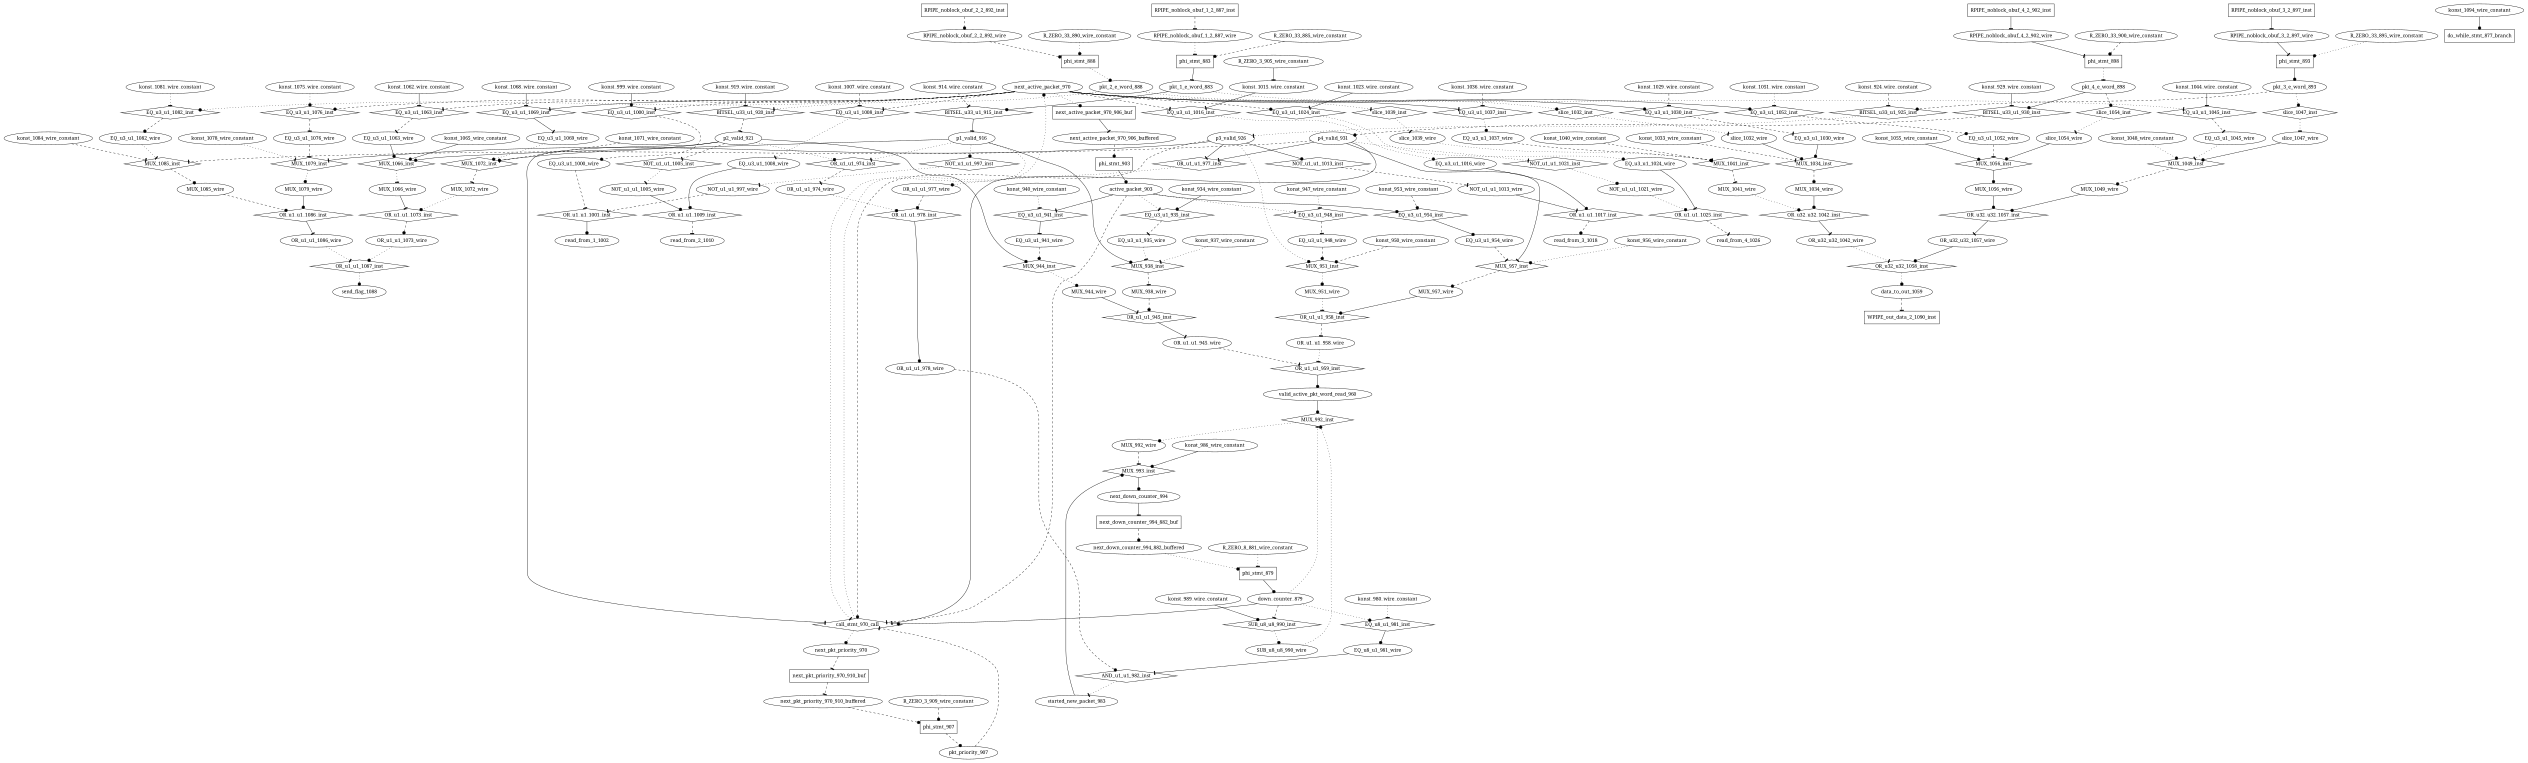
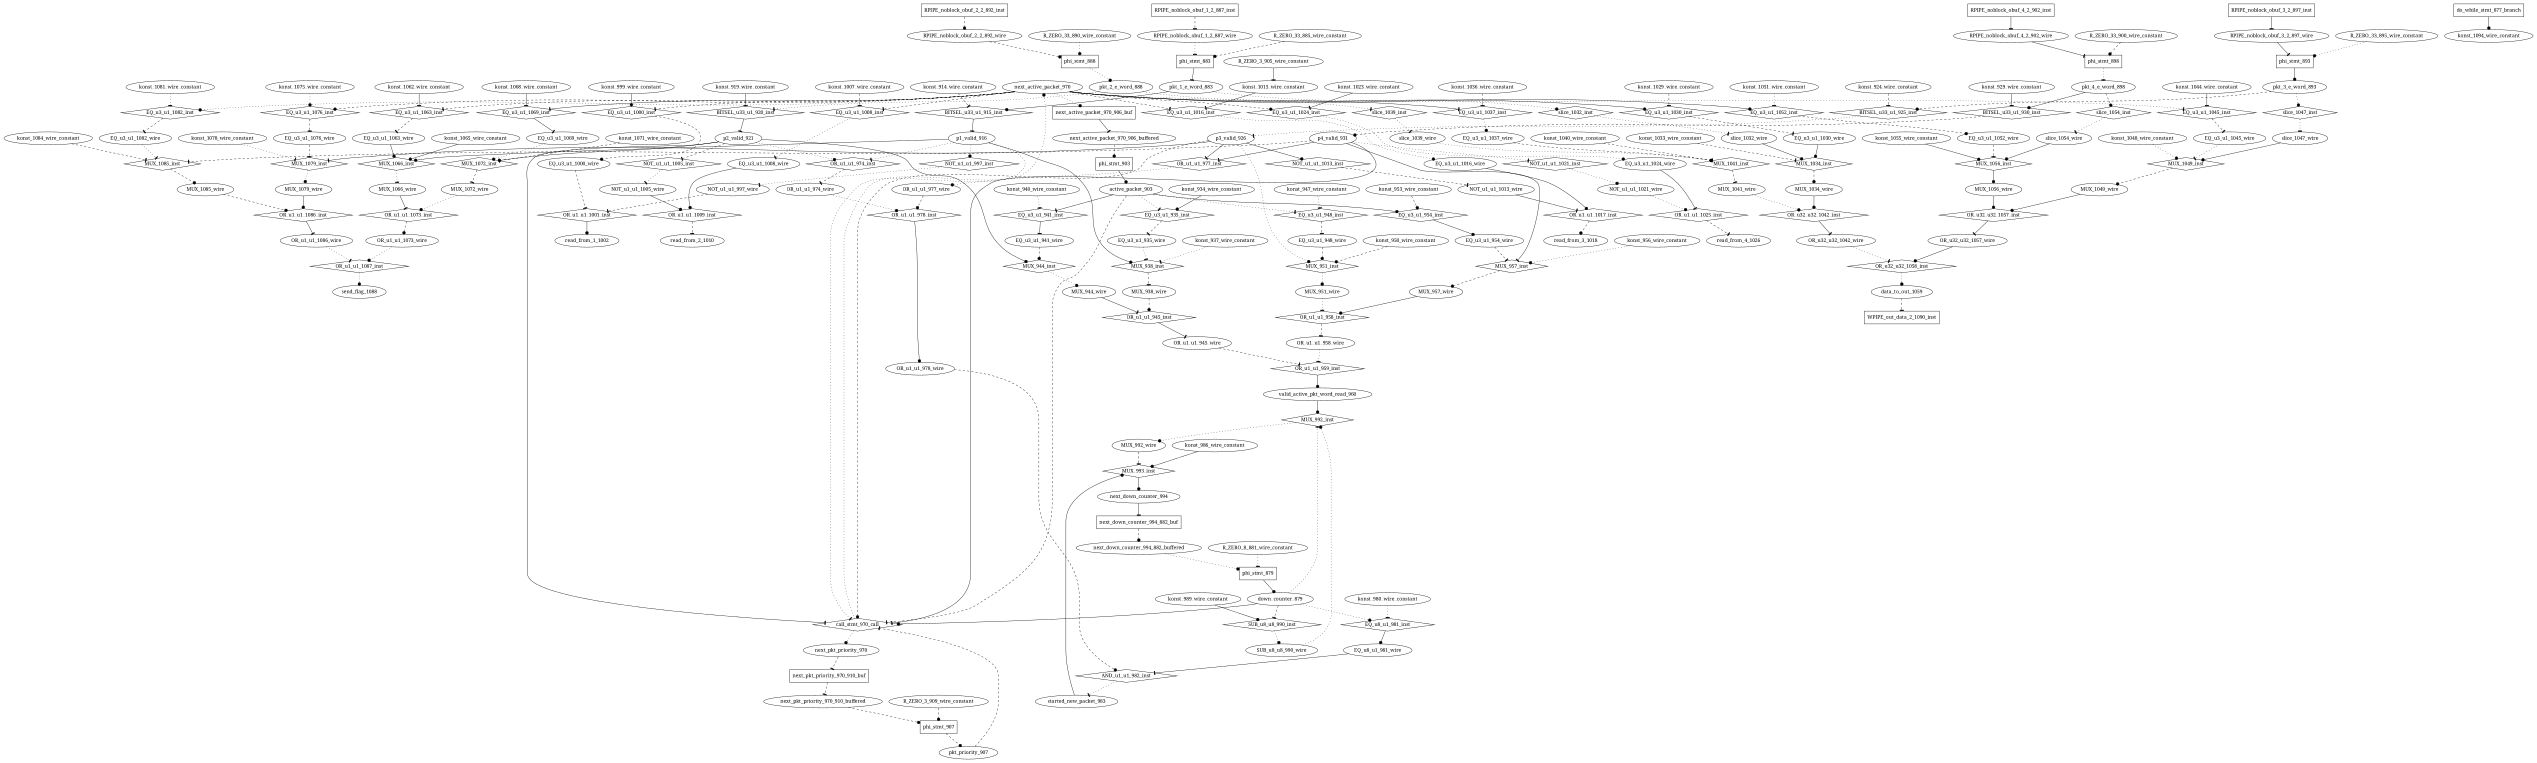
(2480, 22) -> (2489, 22)
(155, 124) -> (154, 125)
(742, 125) -> (742, 125)
